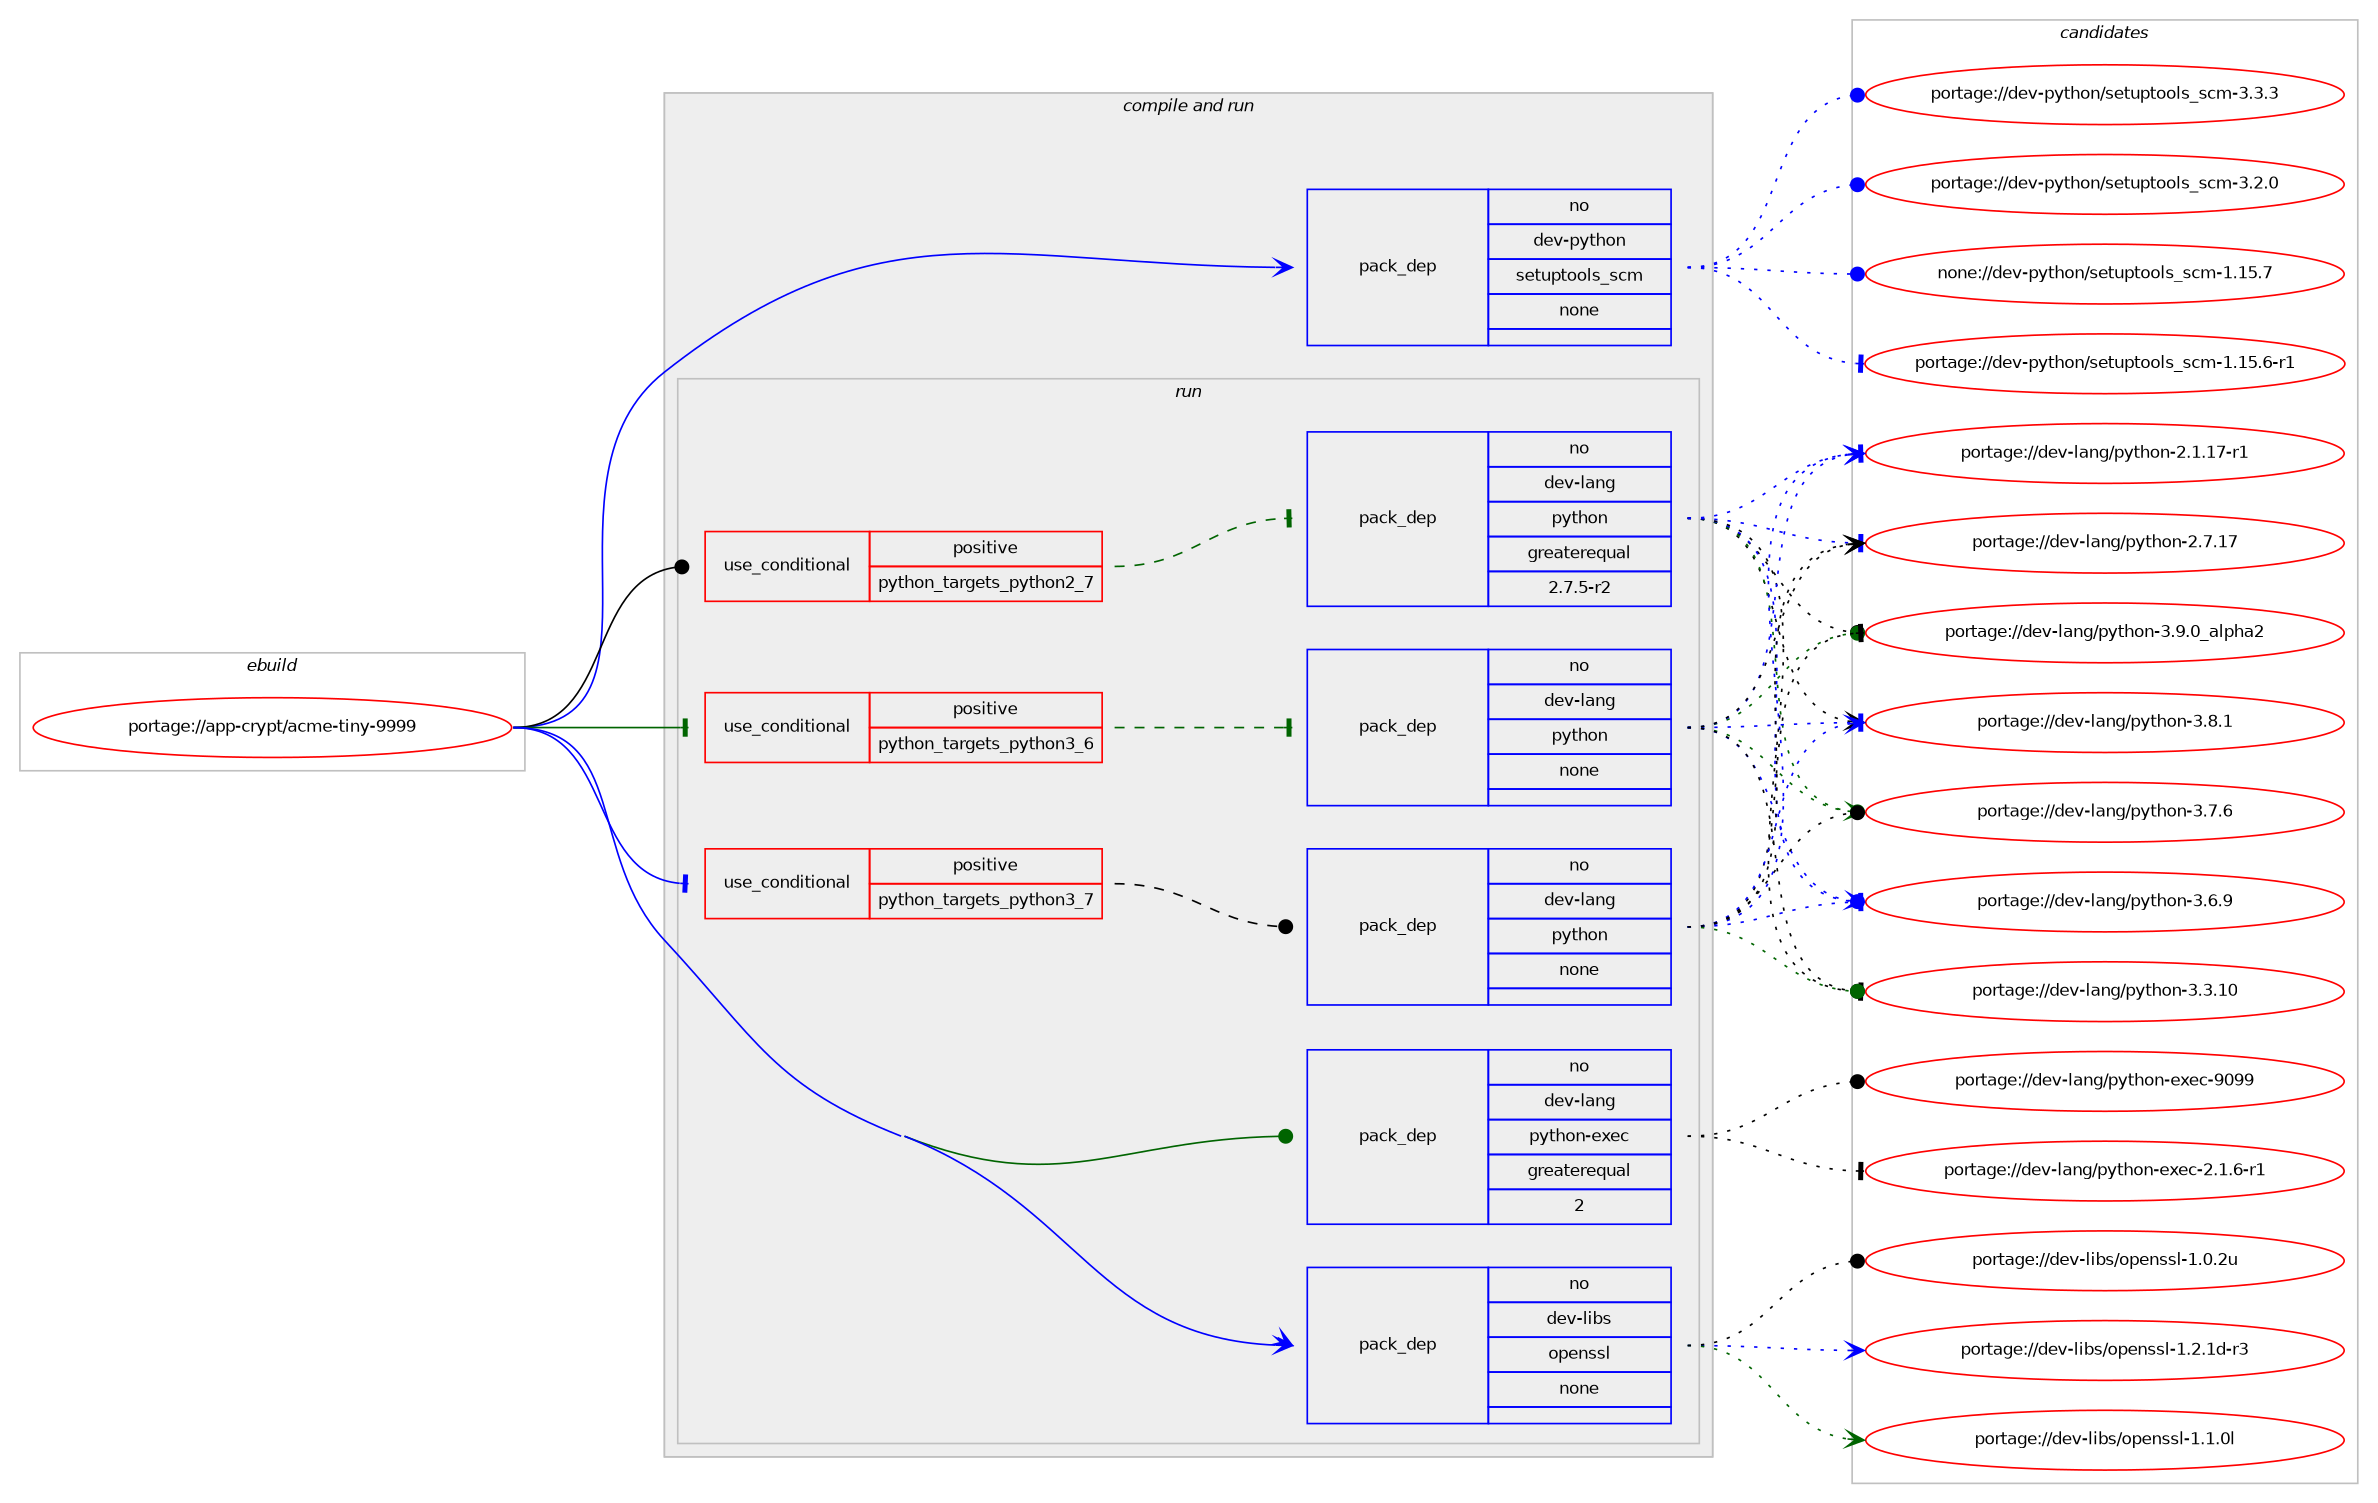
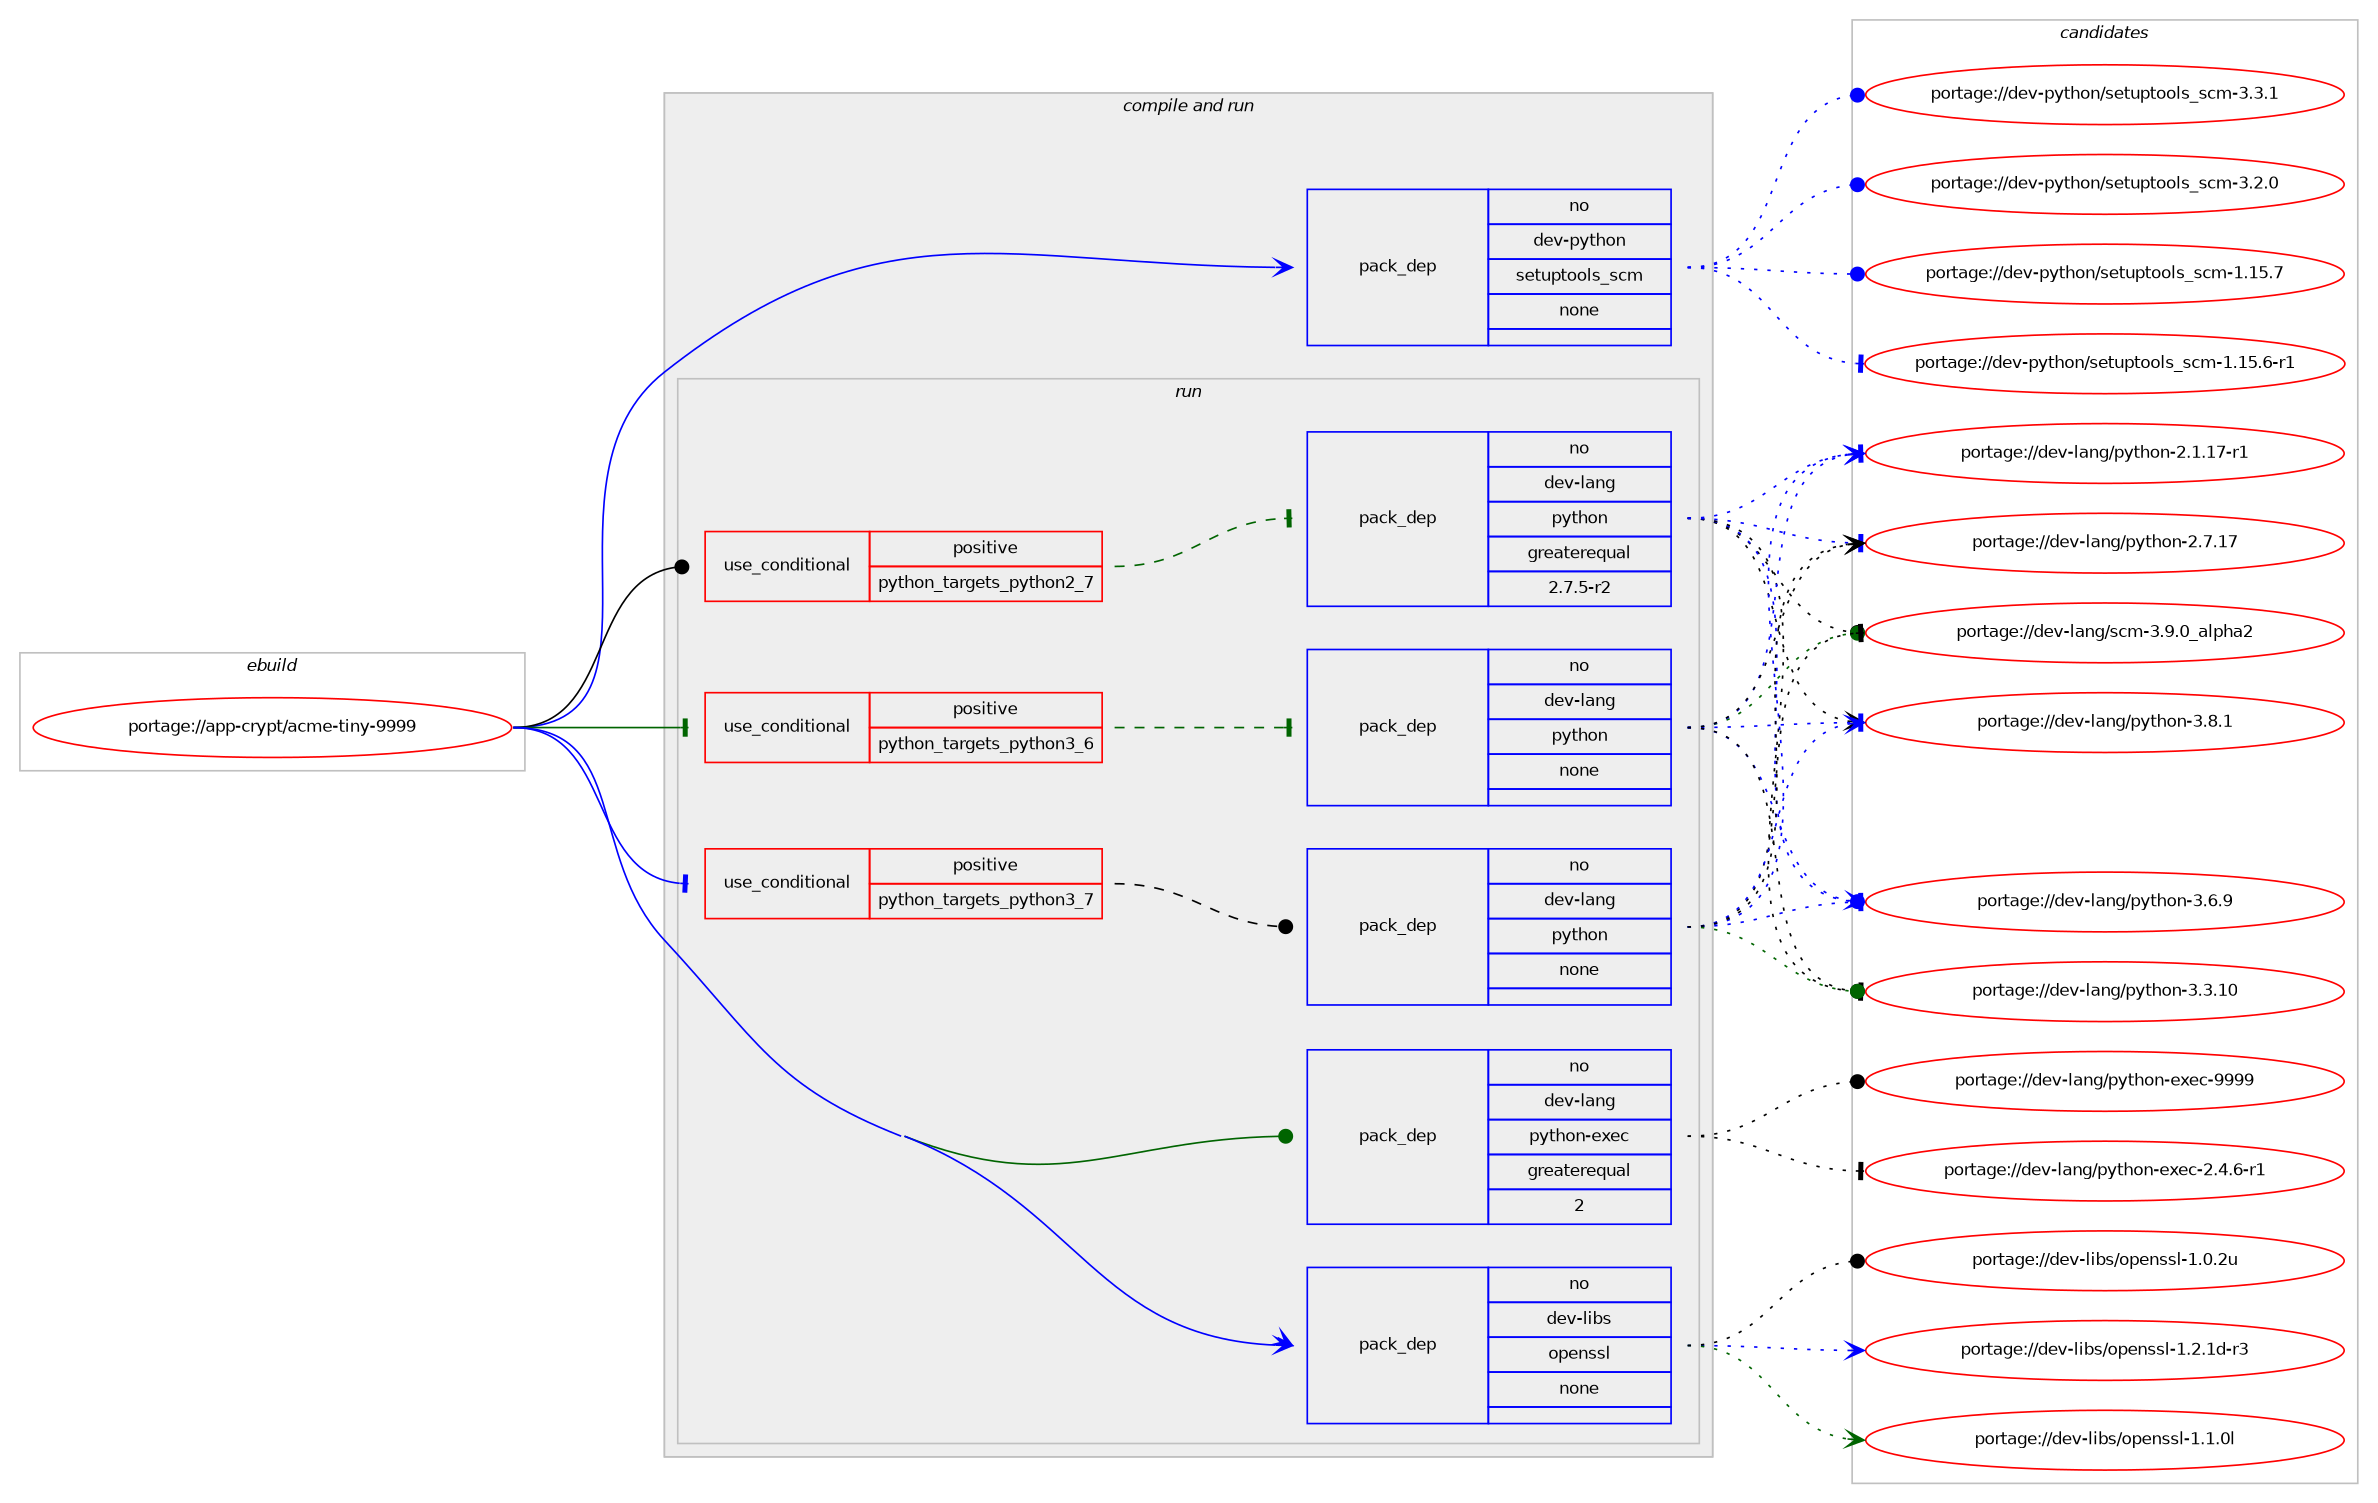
(2105, 95) -> (2105, 95)
(2105, 274) -> (2105, 274)
(2105, 633) -> (2105, 633)
(2105, 812) -> none
(2105, 1081) -> (2105, 1081)
(2105, 1171) -> (2105, 1171)
